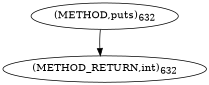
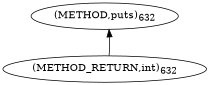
(100, 39) -> (110, 46)
